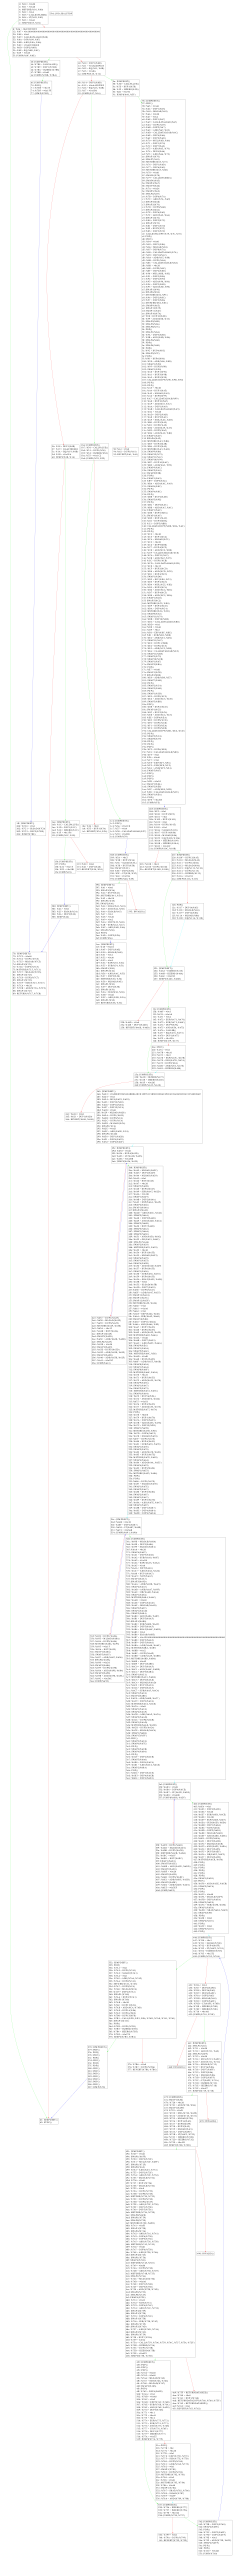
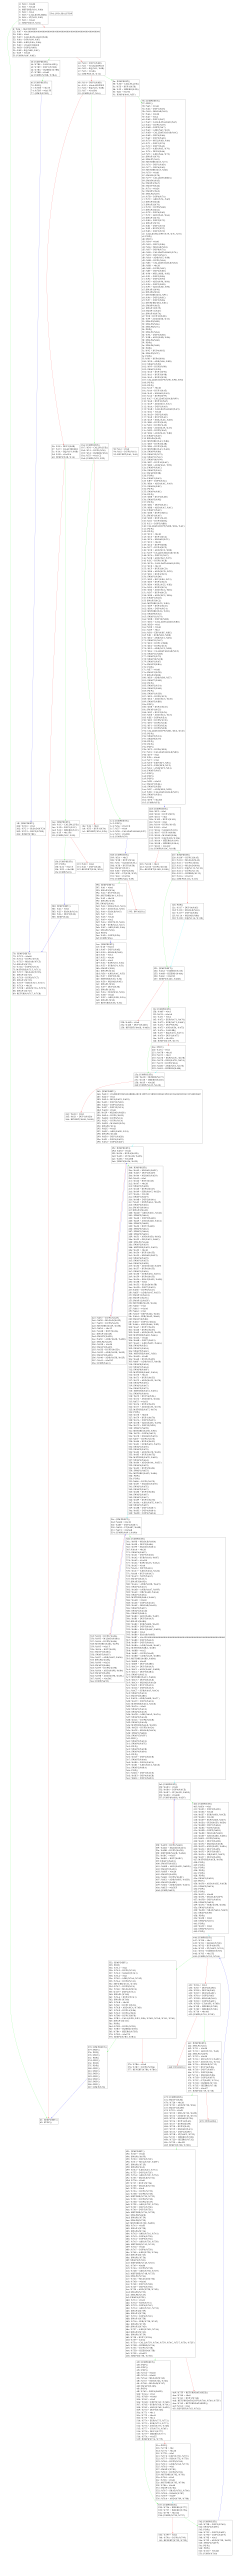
(205, 2254) -> none
